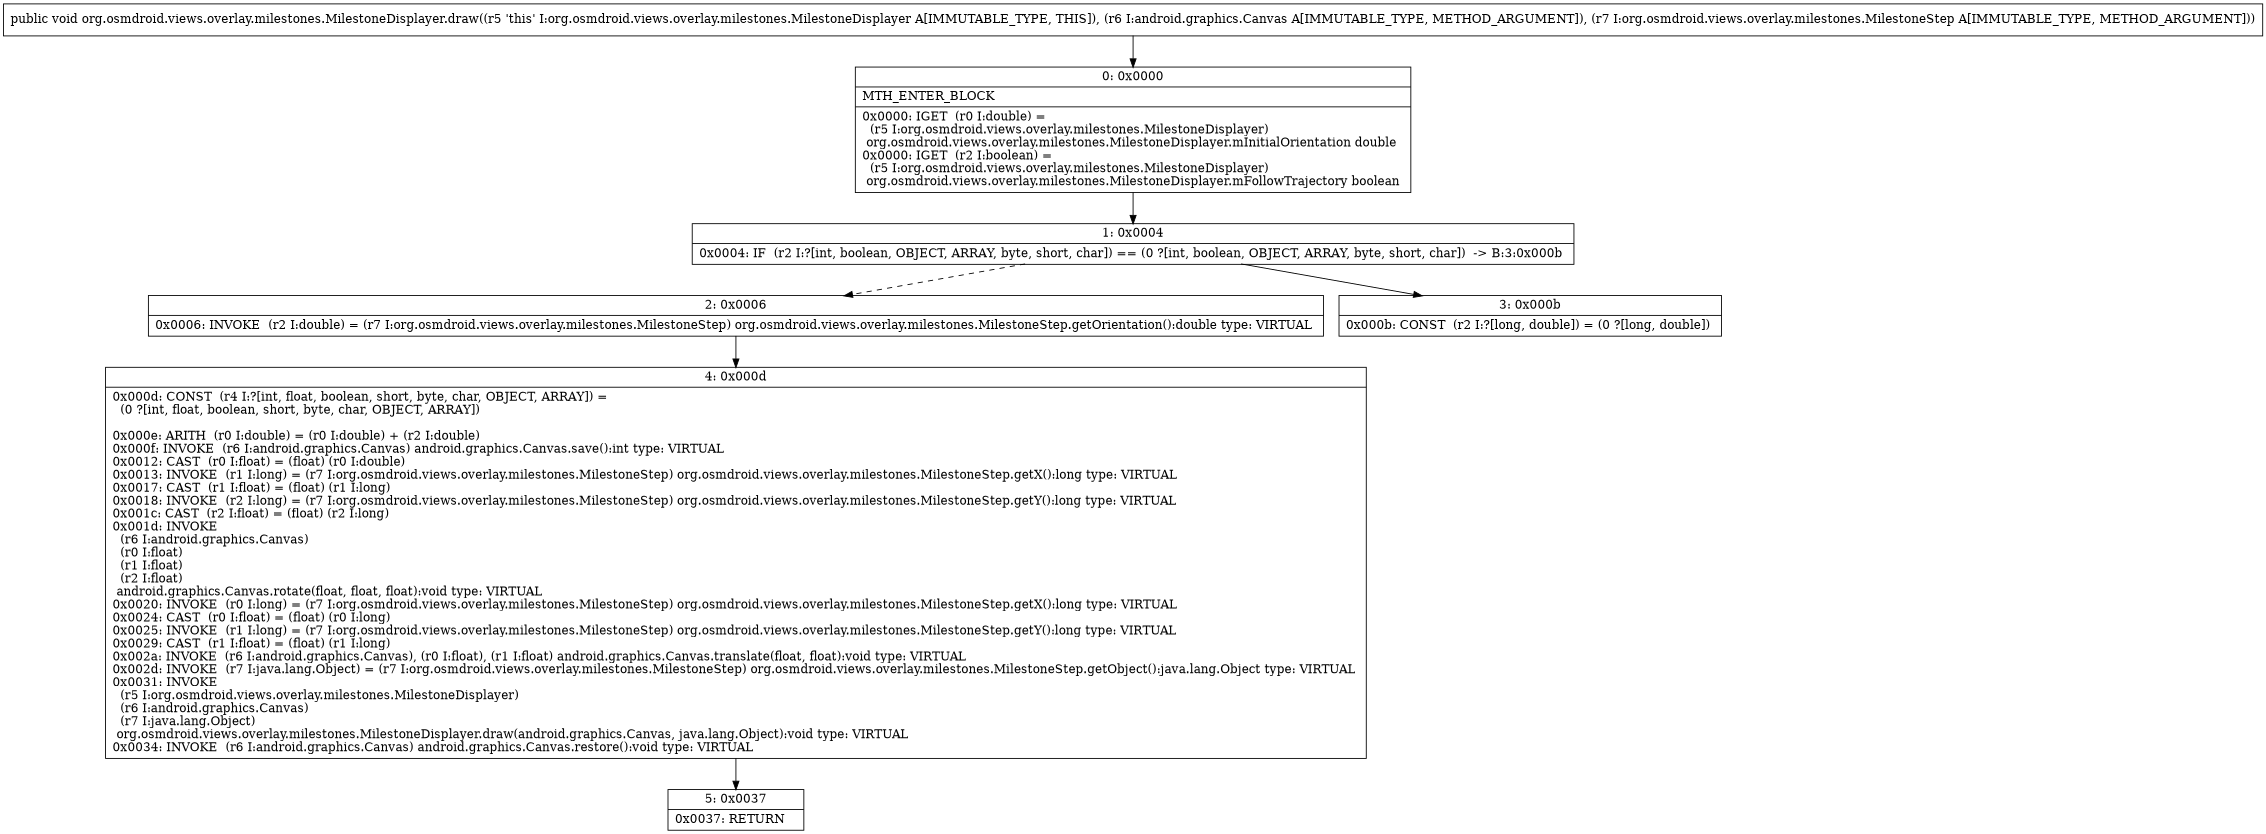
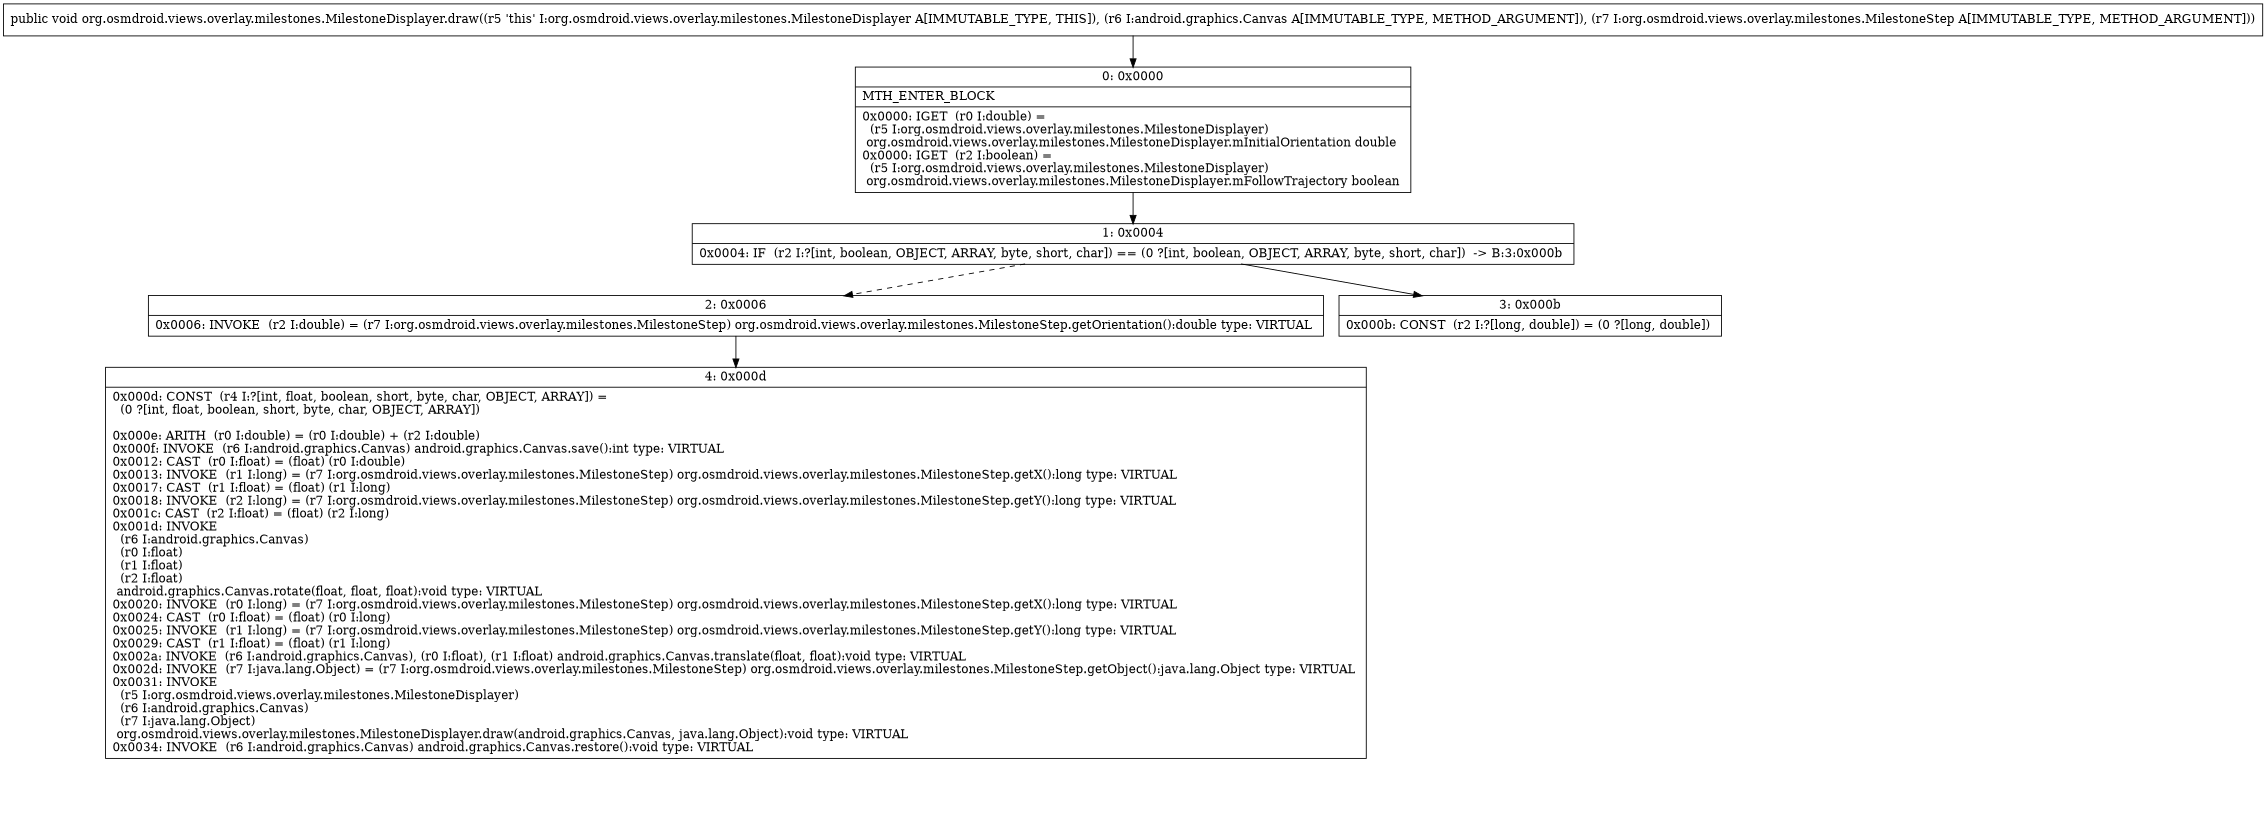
(736, 810) -> none
